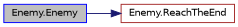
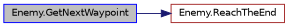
(45, 13) -> (70, 13)
